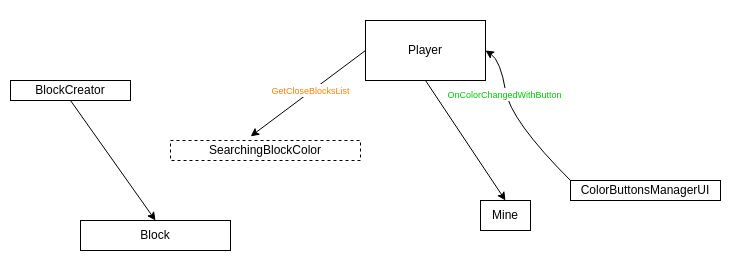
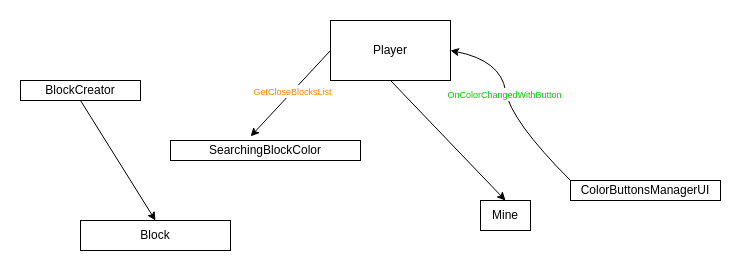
(426, 51) -> (391, 51)
(71, 91) -> (81, 91)
(266, 151) -> (266, 151)
